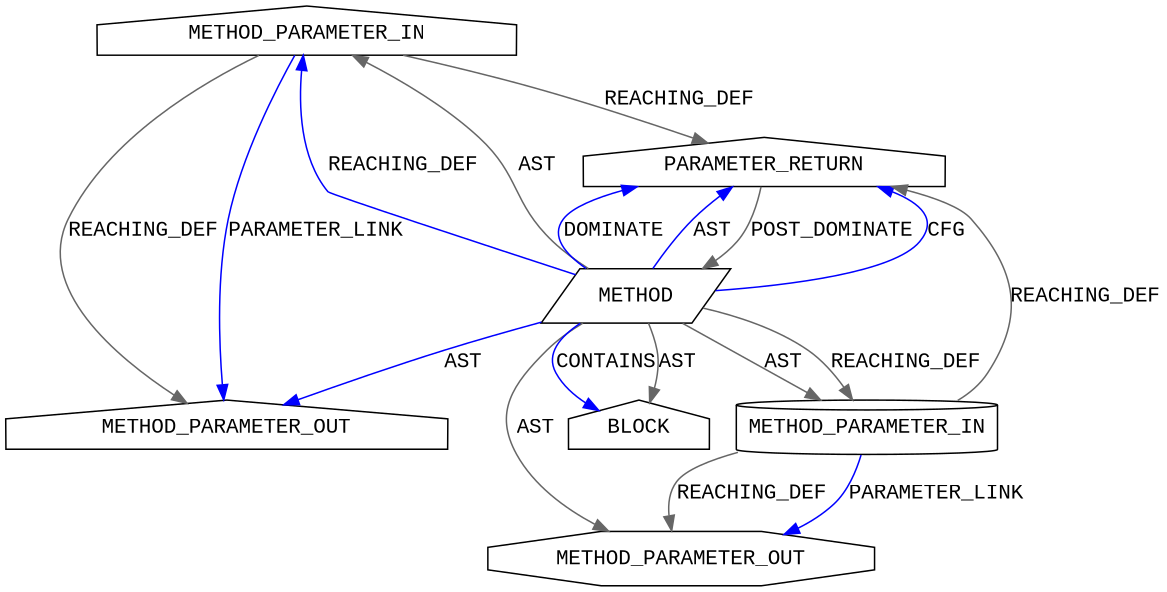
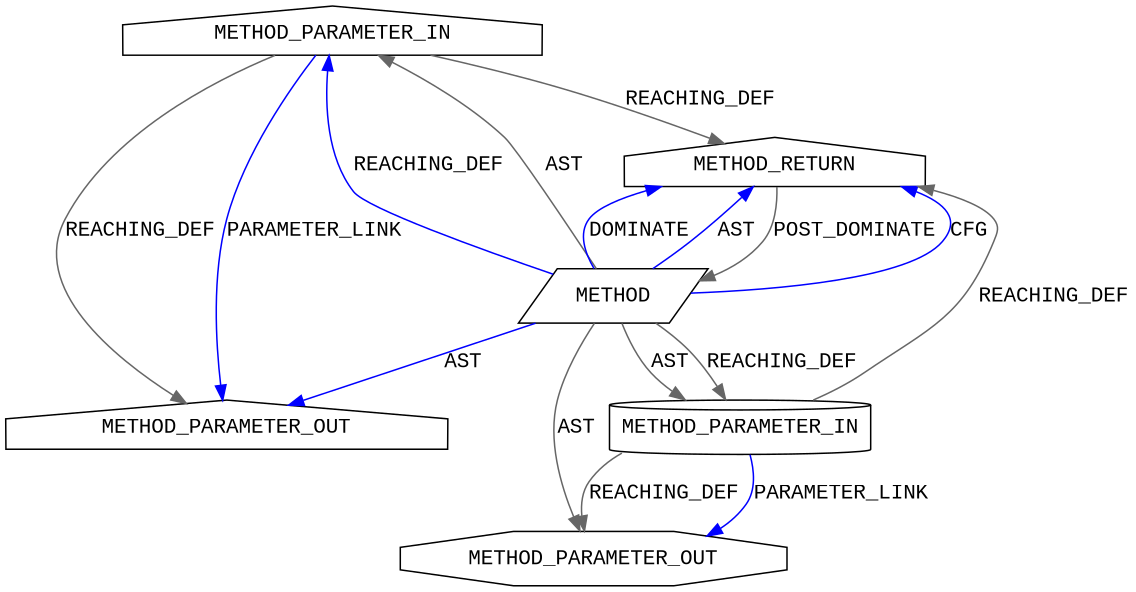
(764, 165) -> (775, 165)
(639, 427) -> none
